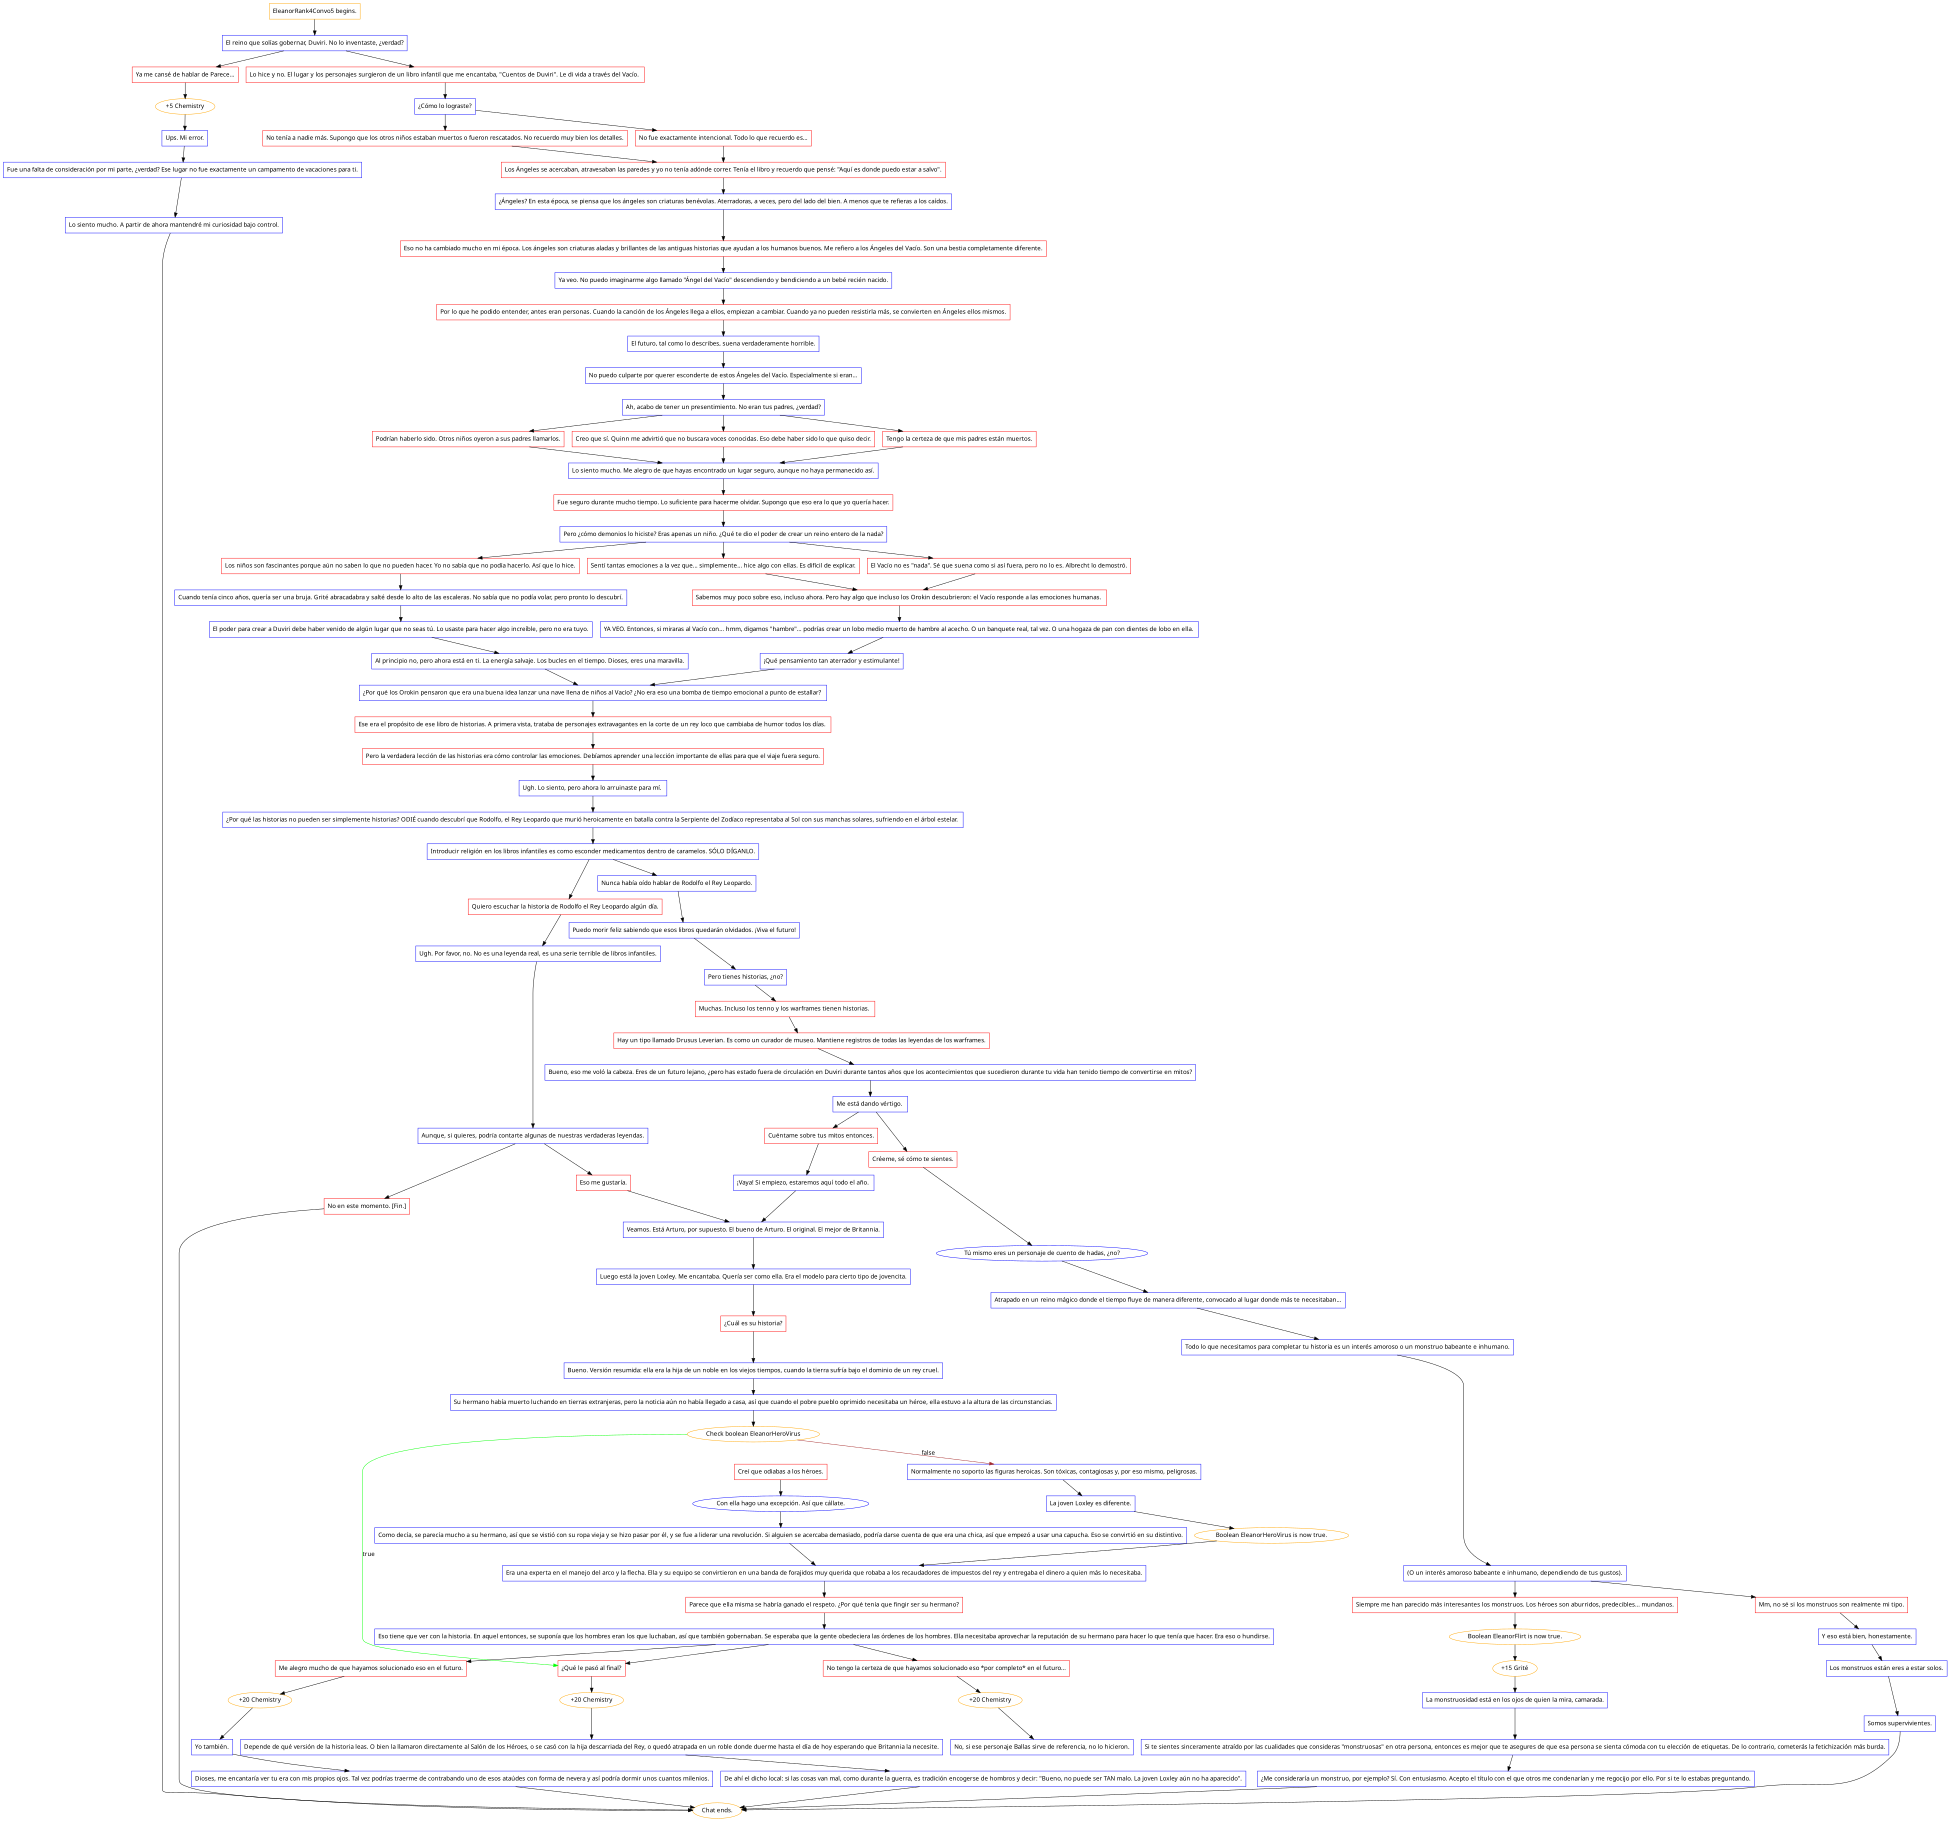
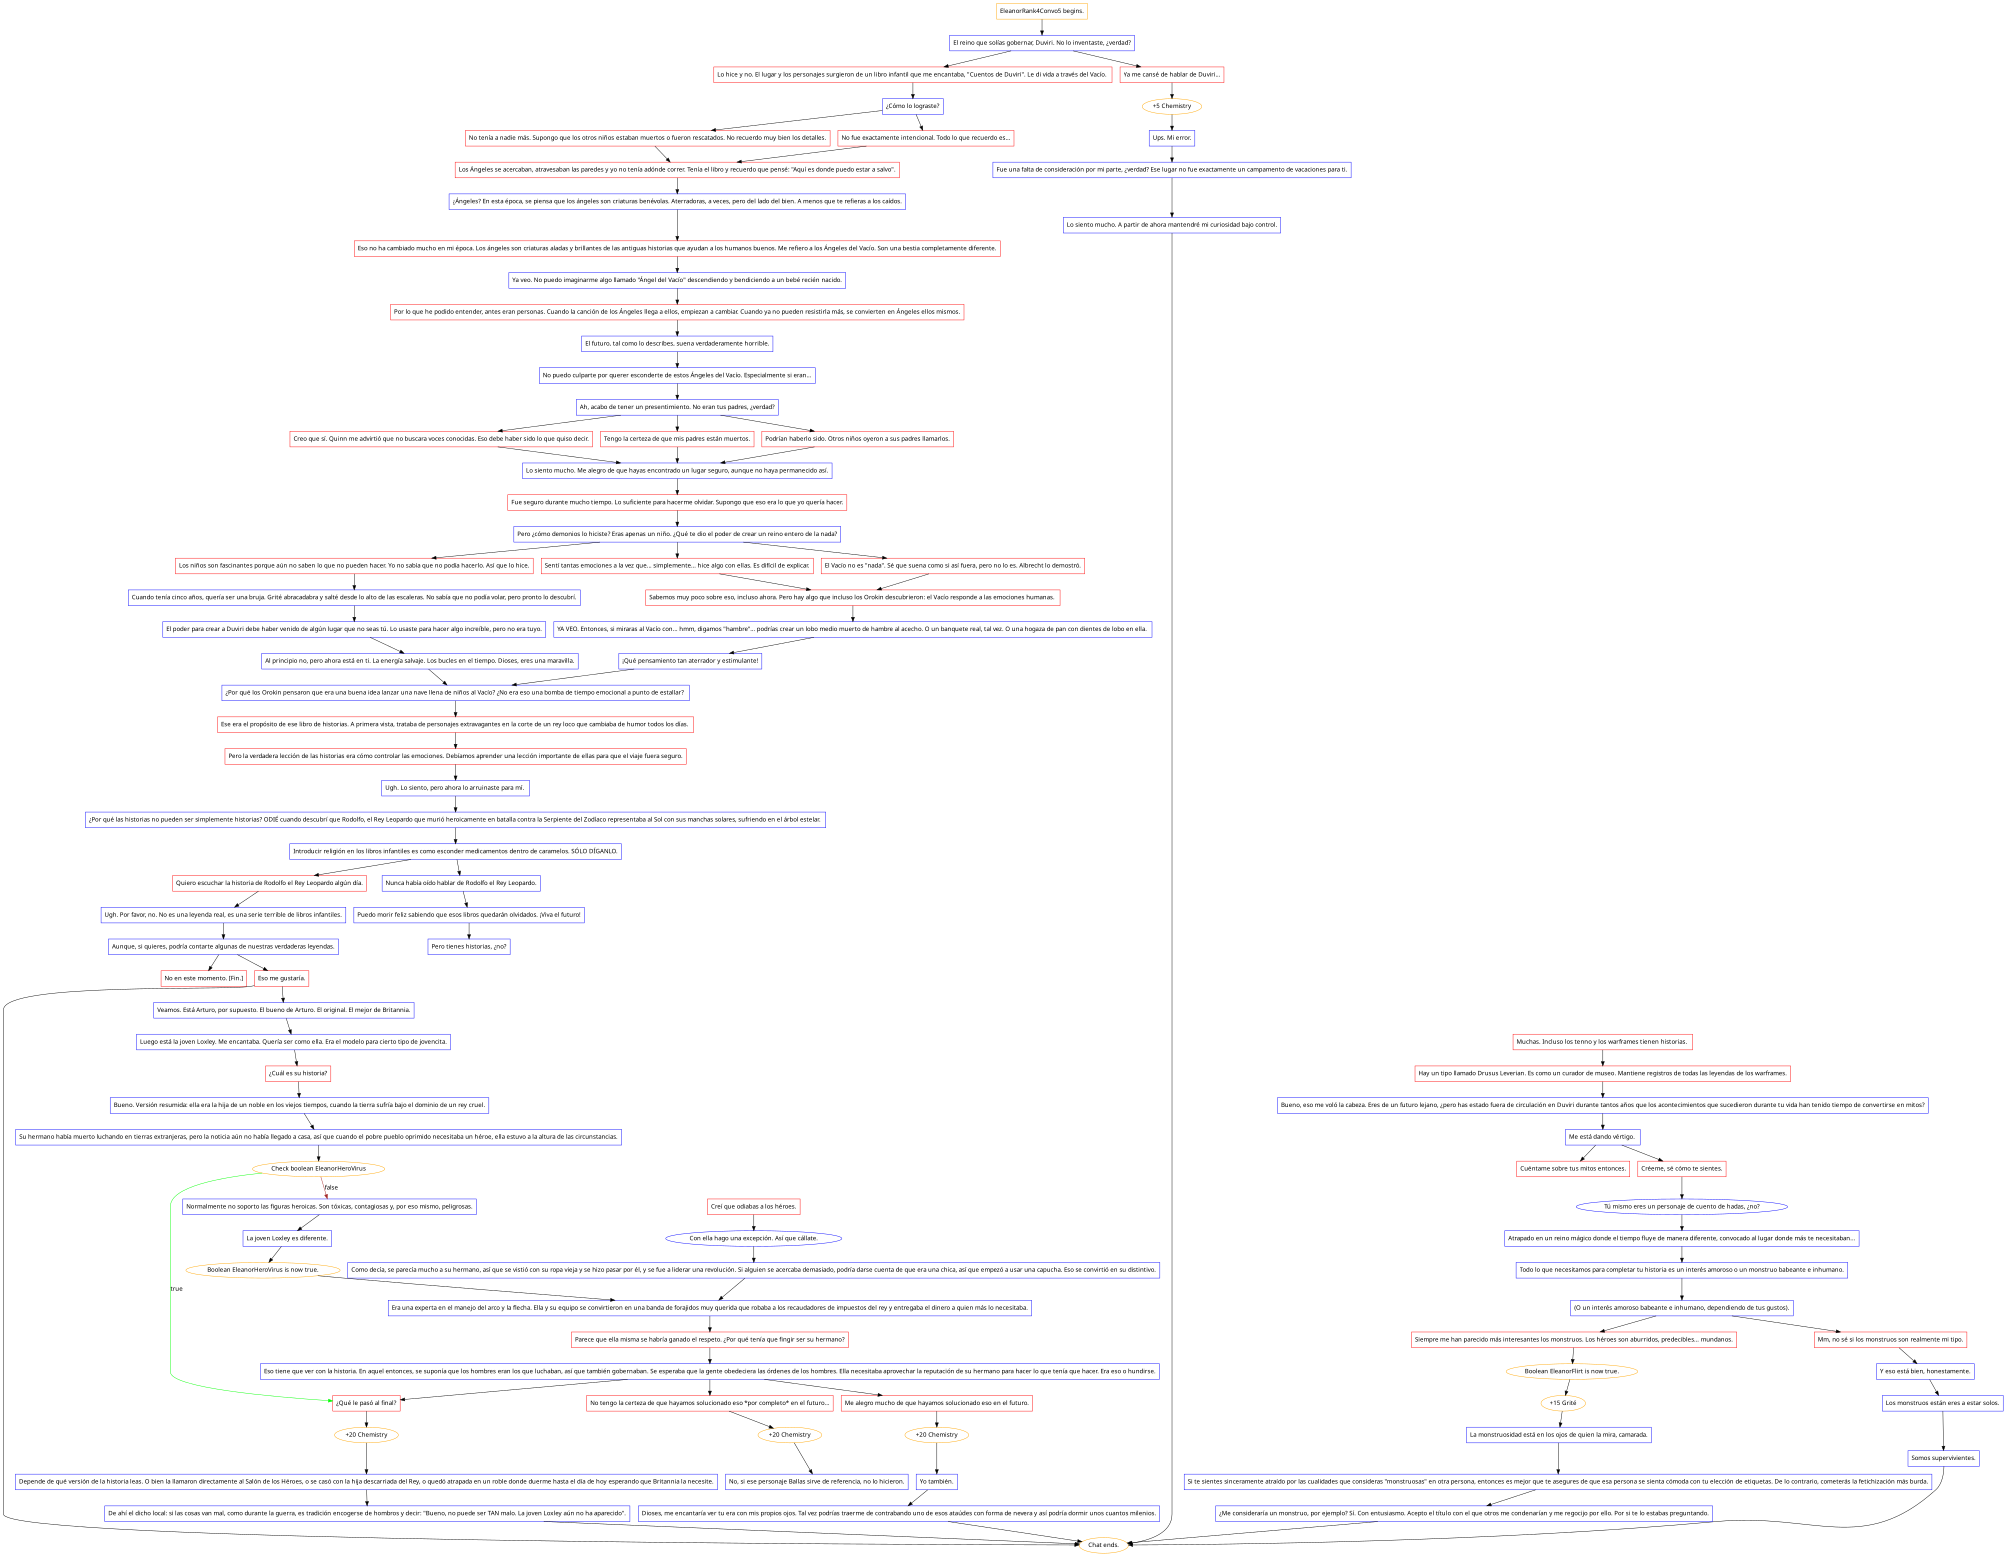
(185, 75) -> (1172, 75)
(764, 992) -> none
(804, 1183) -> none
(179, 1694) -> (159, 1531)
